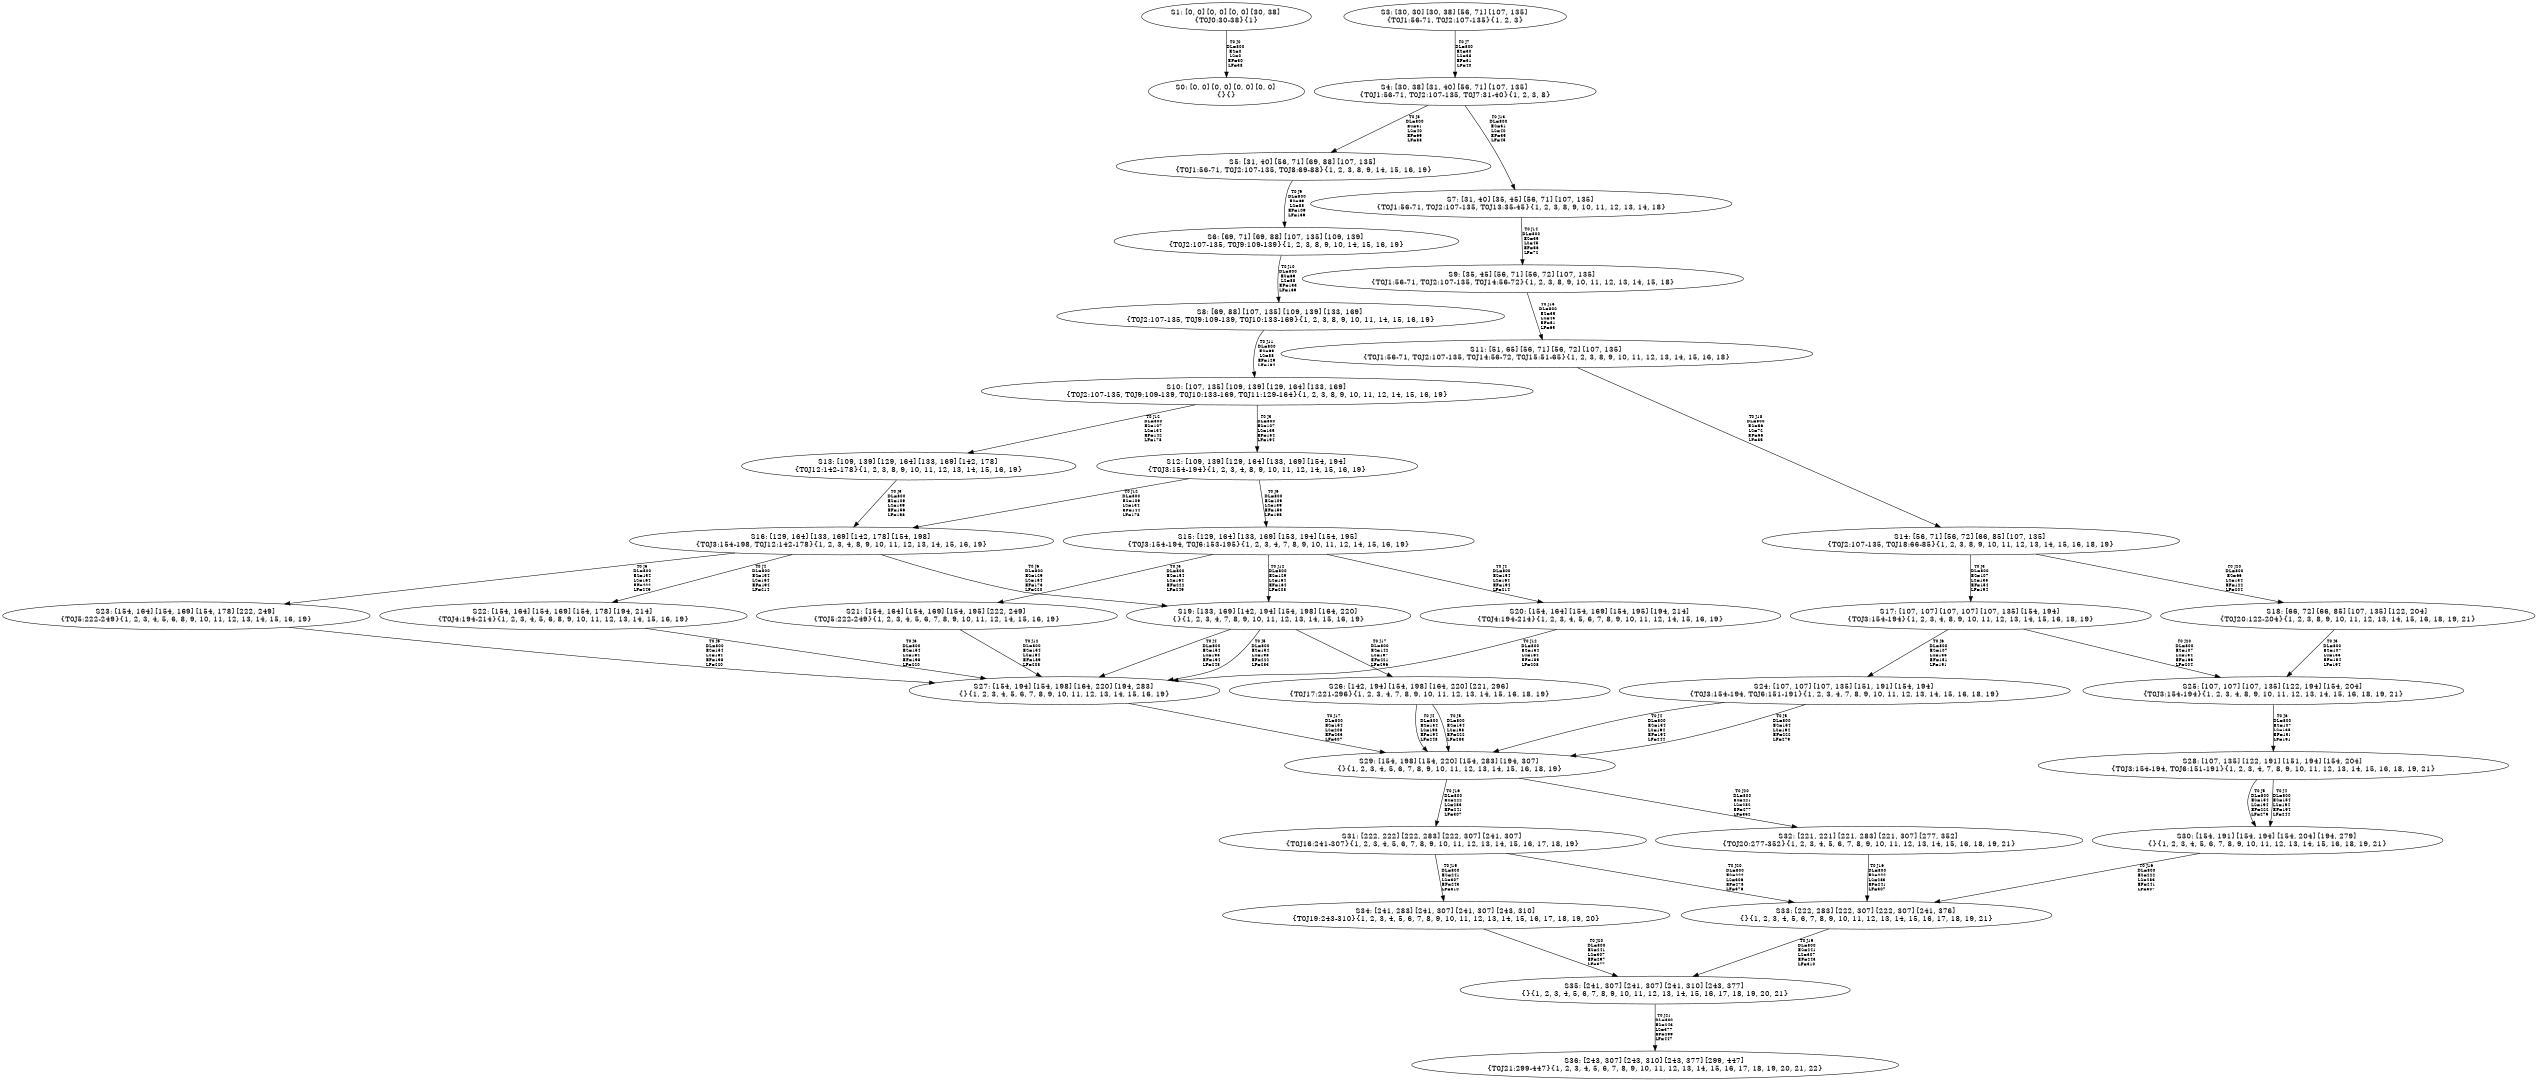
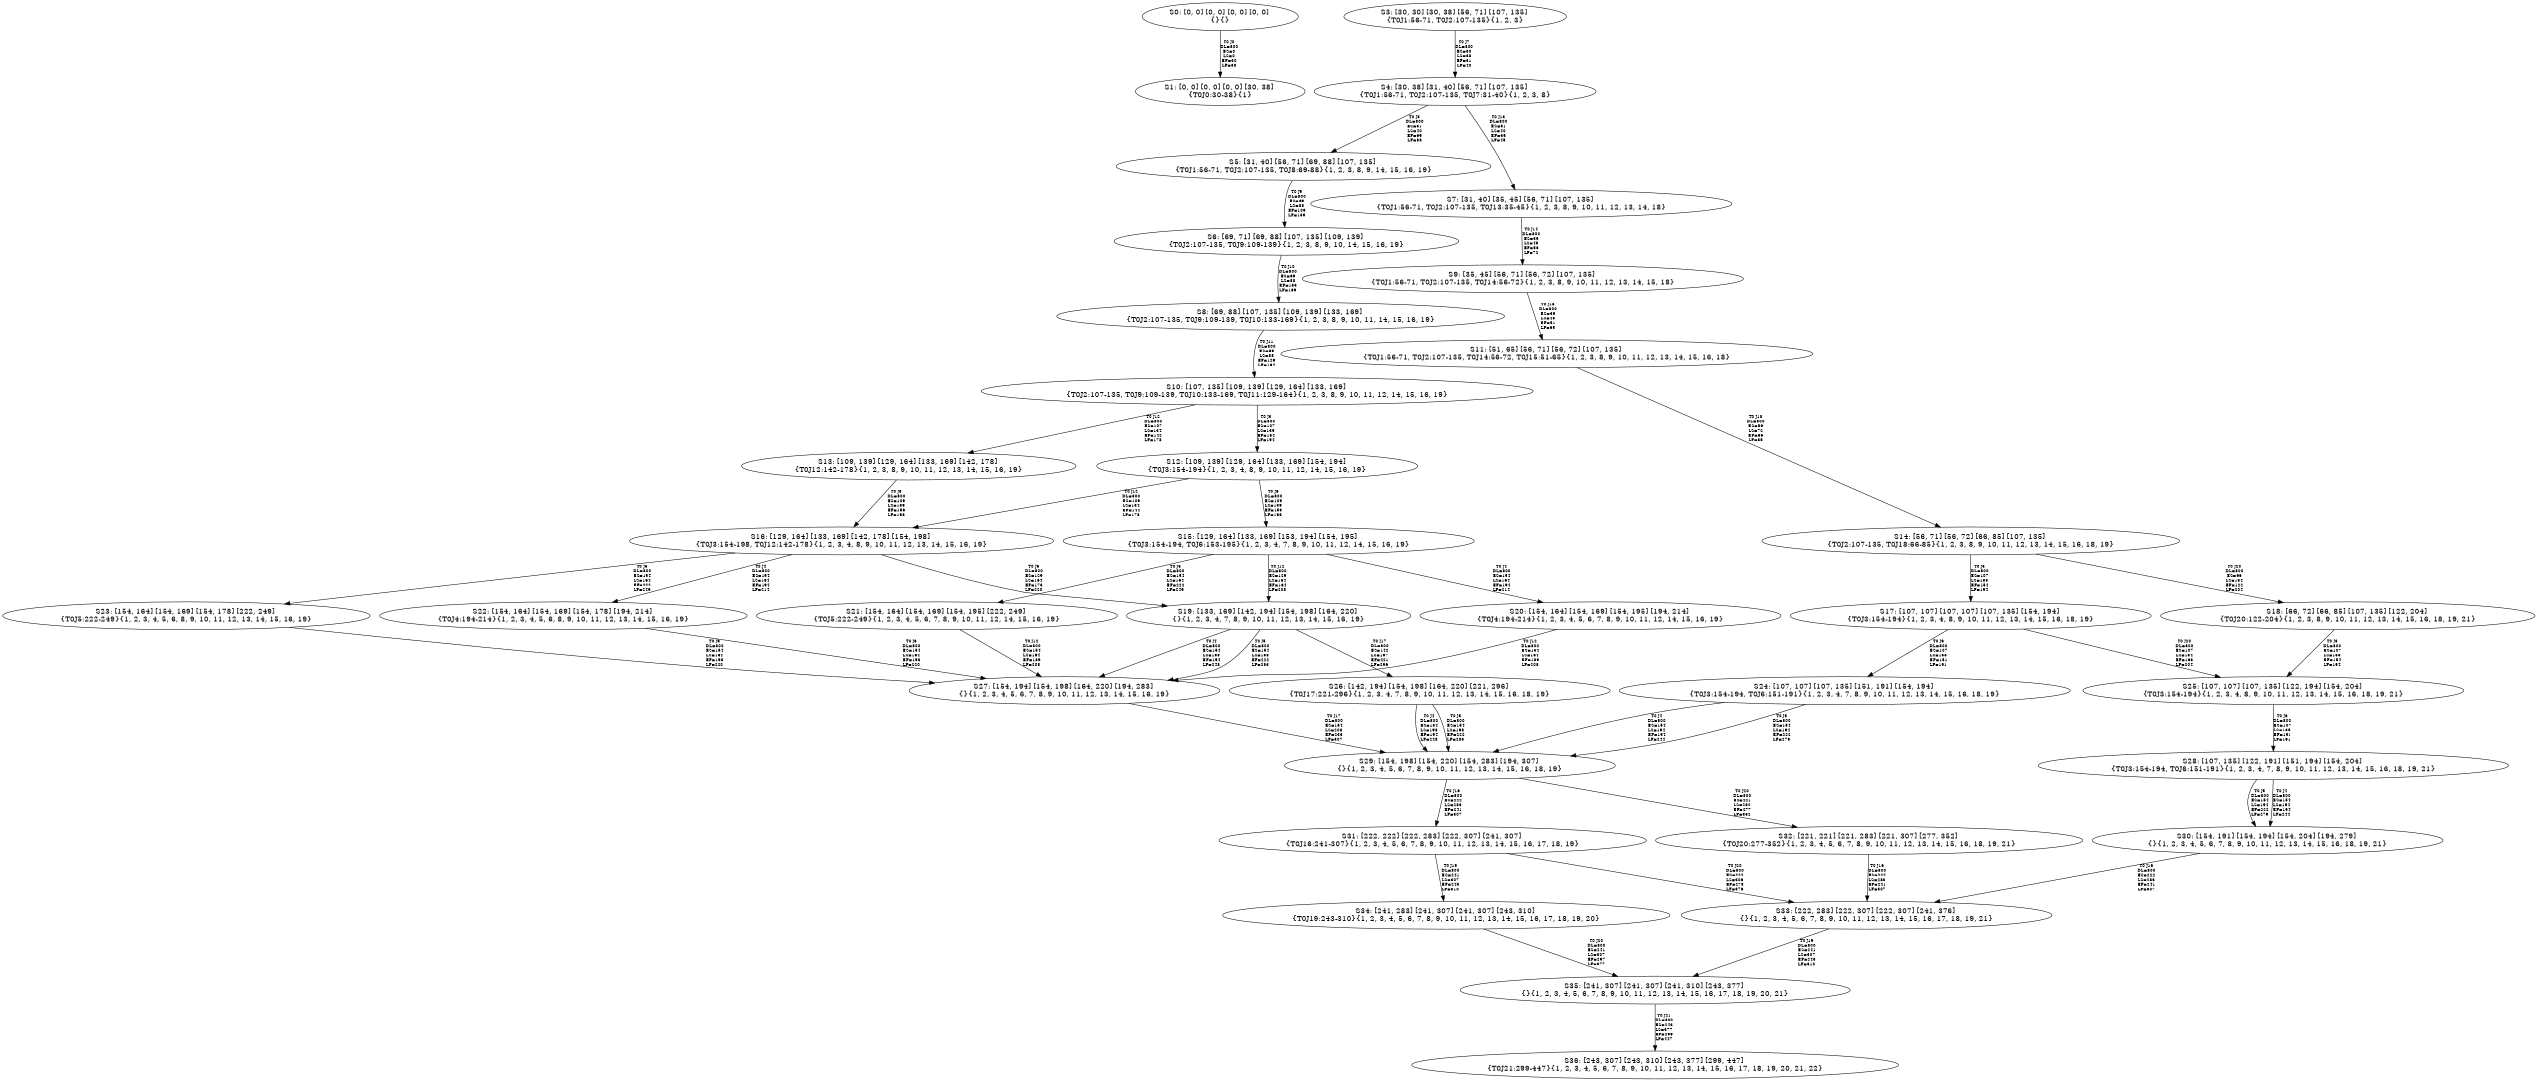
(1226, 51) -> (1220, 51)
